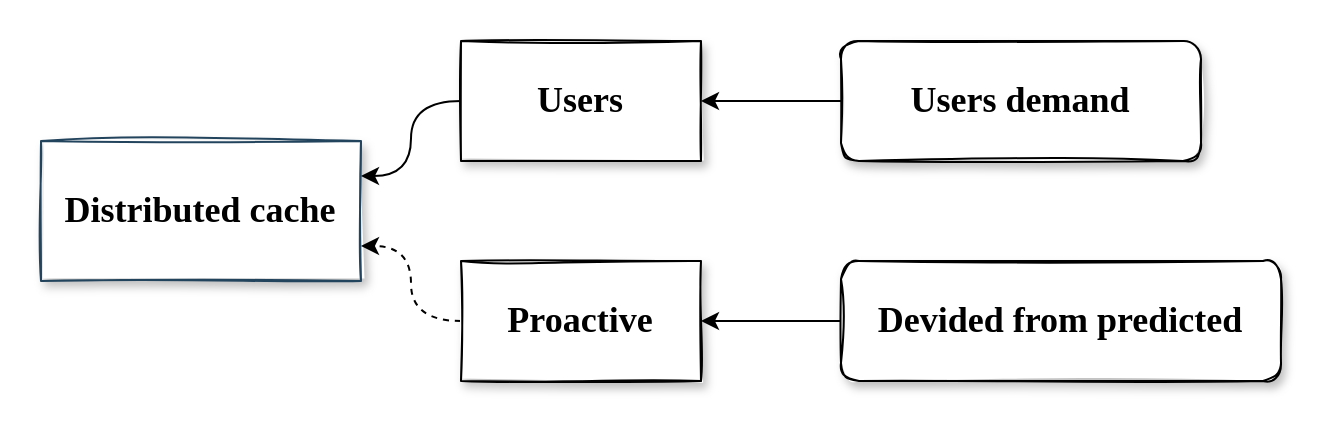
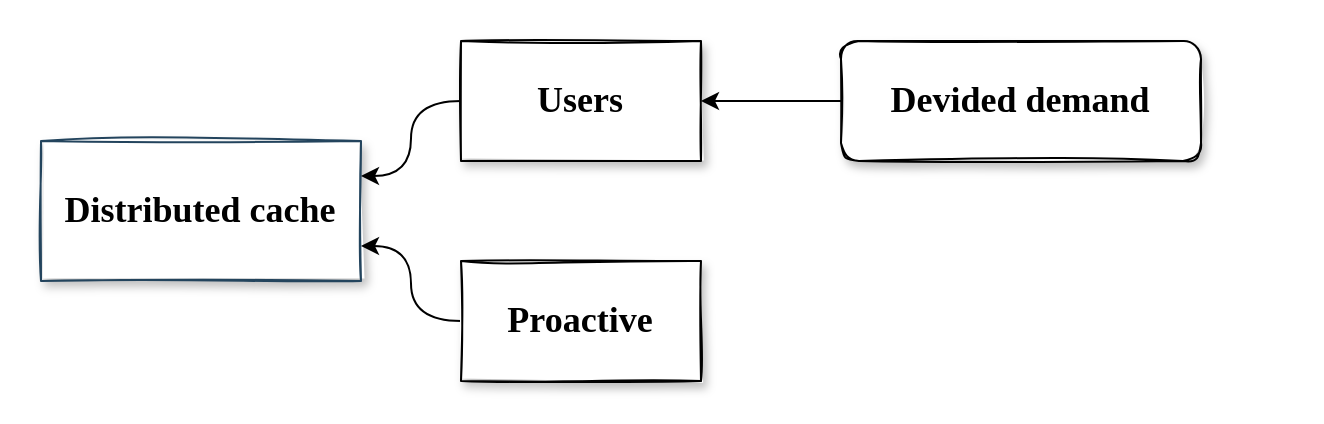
(1021, 101) -> (1021, 101)
(411, 288) -> (411, 288)
(774, 321) -> none
(1061, 321) -> none
